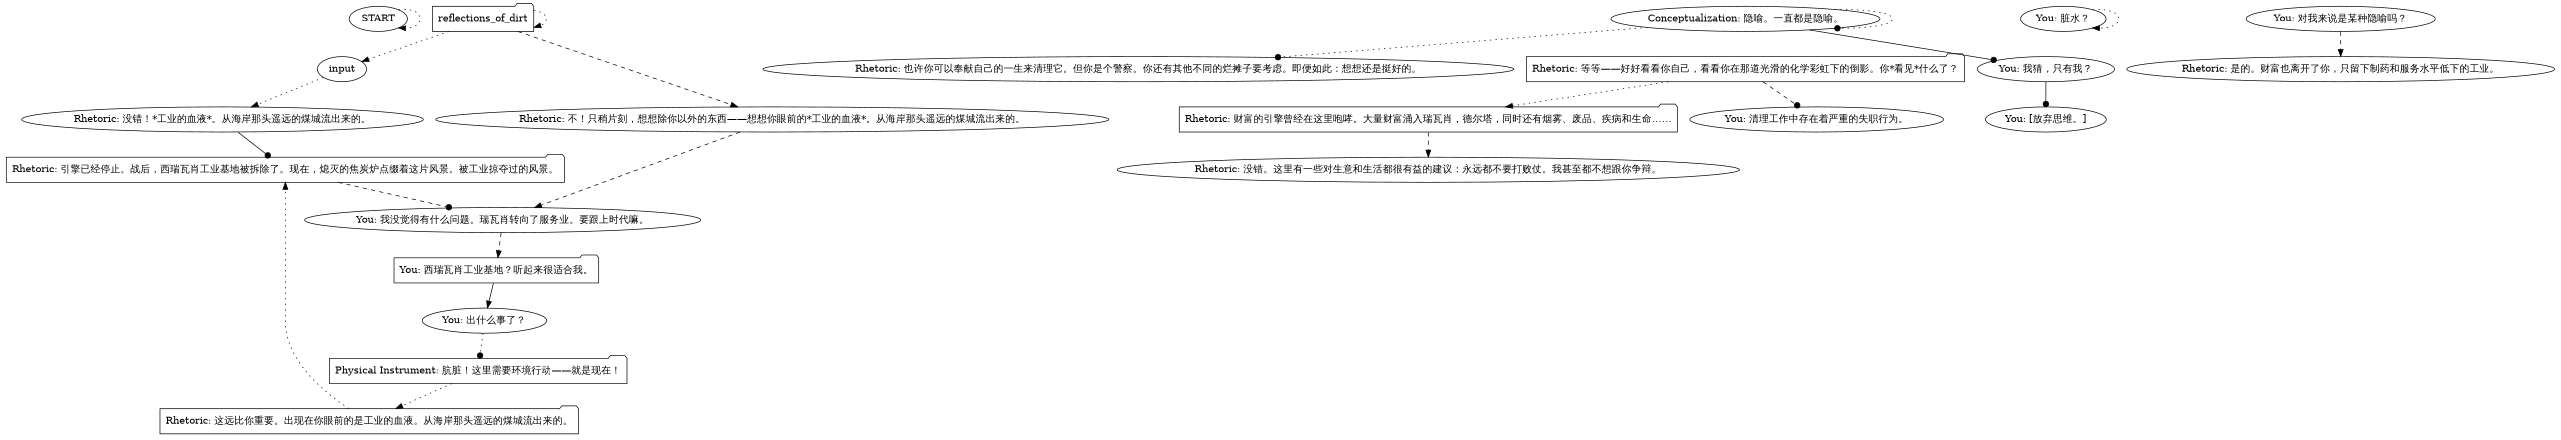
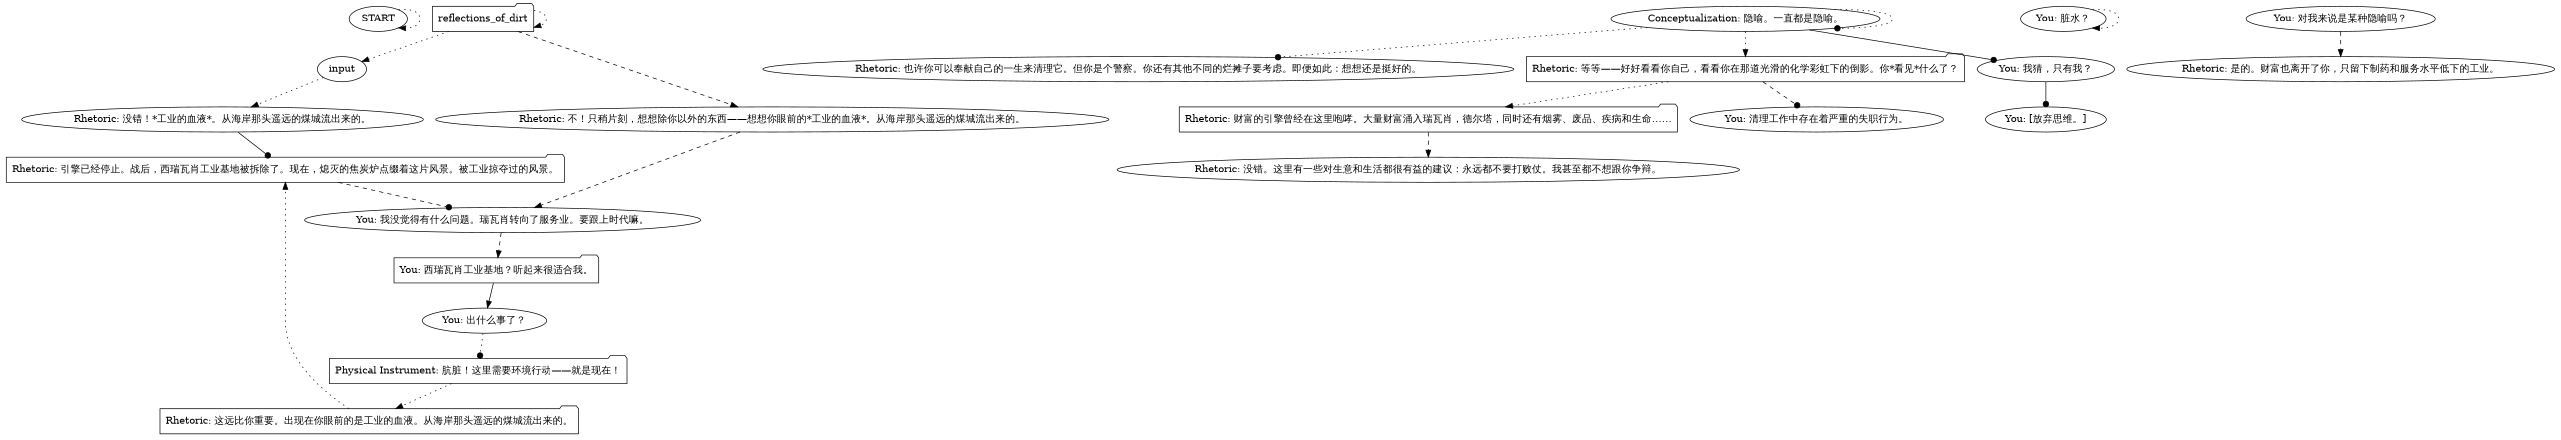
none -> (1745, 41)
